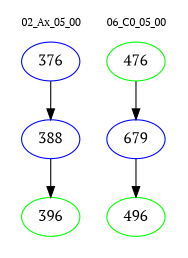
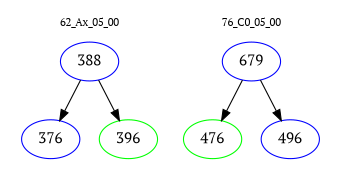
(51, 23) -> (90, 23)
(137, 23) -> (251, 23)
(51, 95) -> (73, 96)
(136, 95) -> (235, 96)
(136, 217) -> (290, 139)
